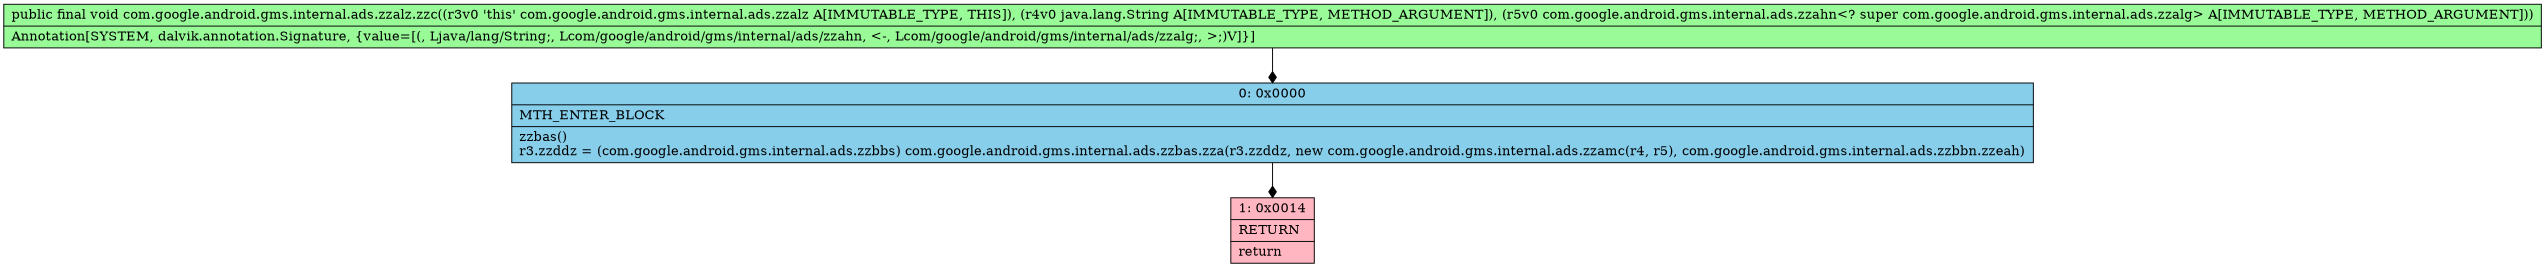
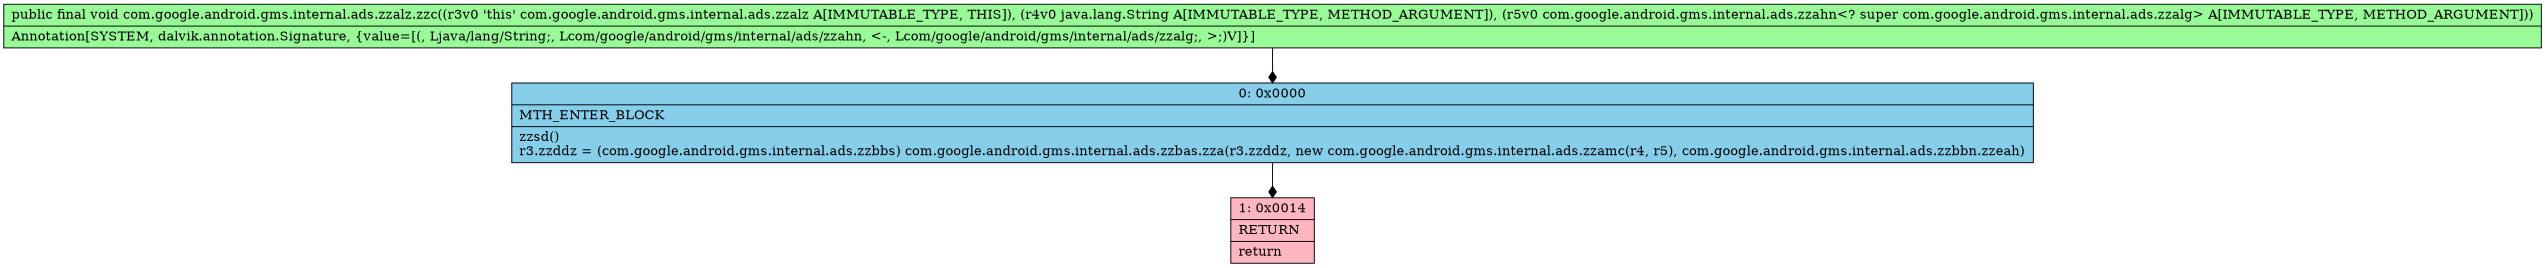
(544, 137) -> (540, 137)
